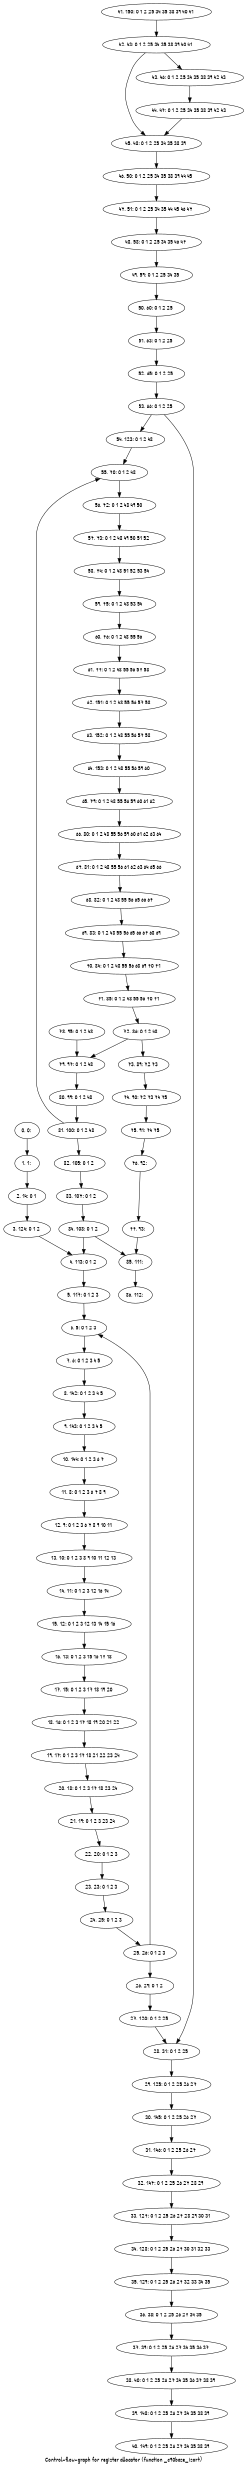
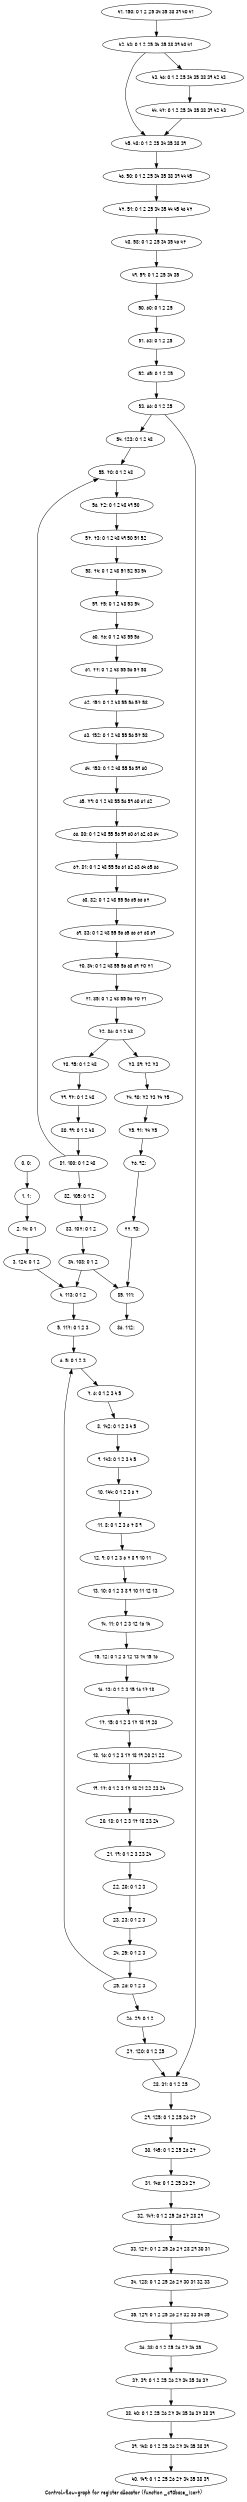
(111, 1047) -> (100, 1047)
